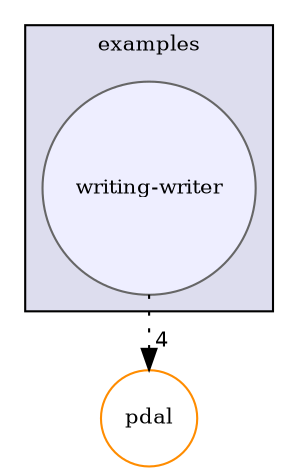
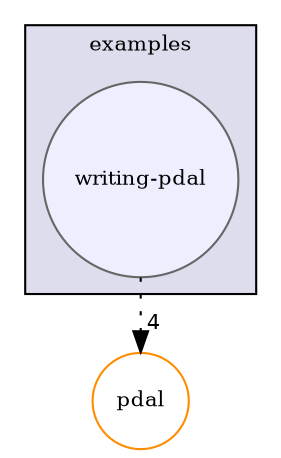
(149, 188) -> (141, 180)
